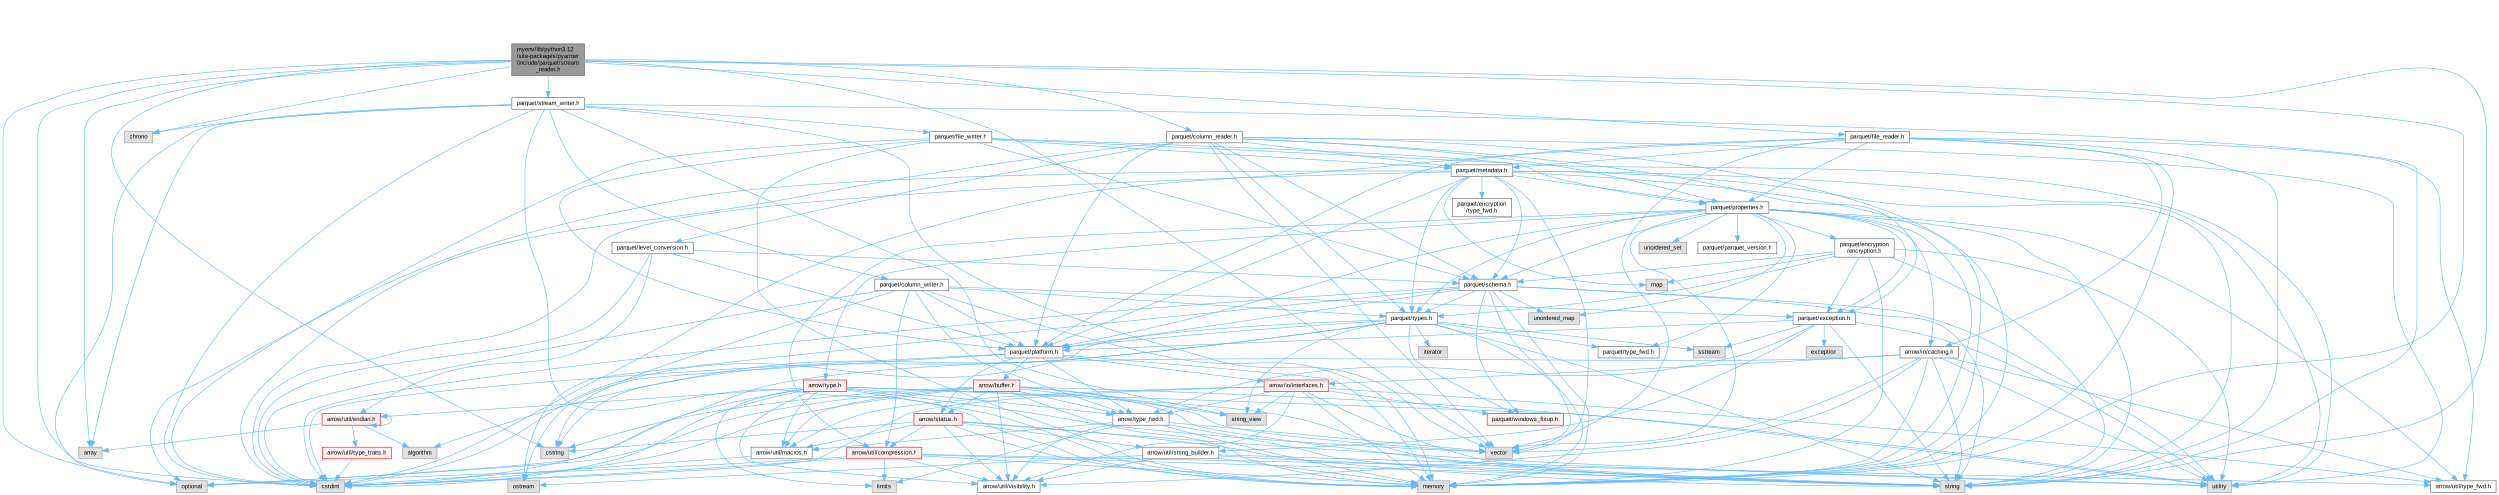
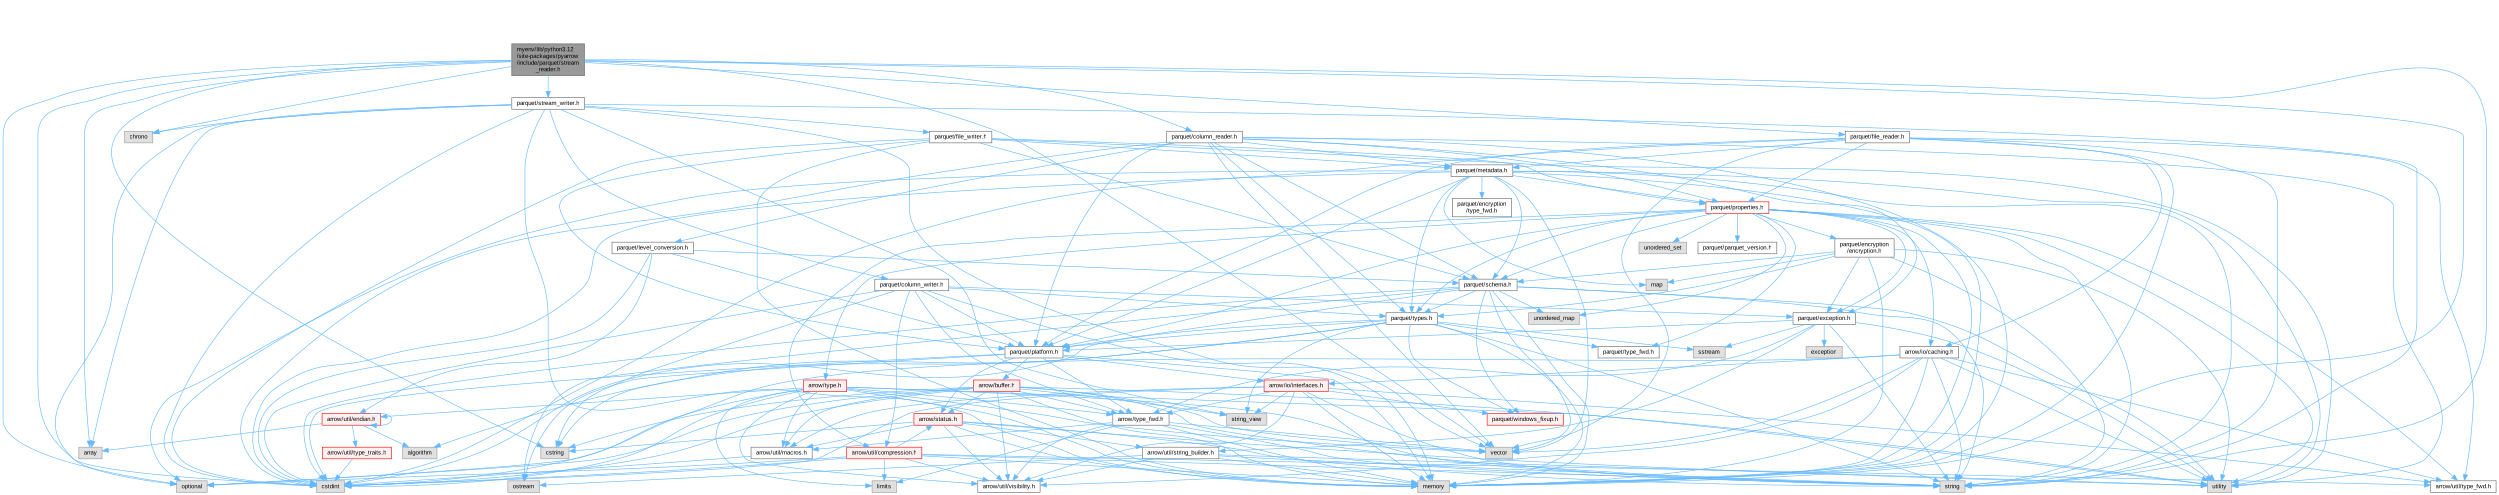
(1737, 208) -> (1737, 208)
(1433, 352) -> none
(1734, 381) -> (2113, 274)
(910, 434) -> (915, 436)
